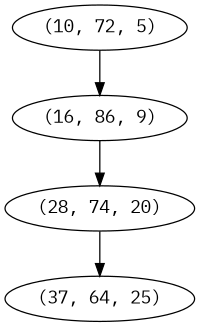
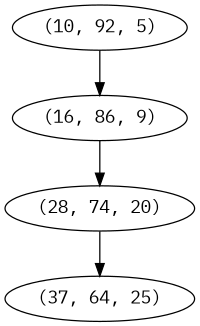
(100, 28) -> (100, 28)
